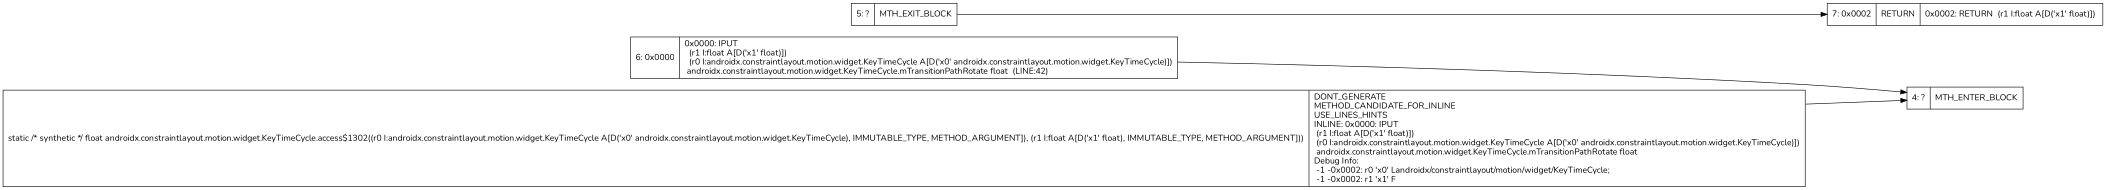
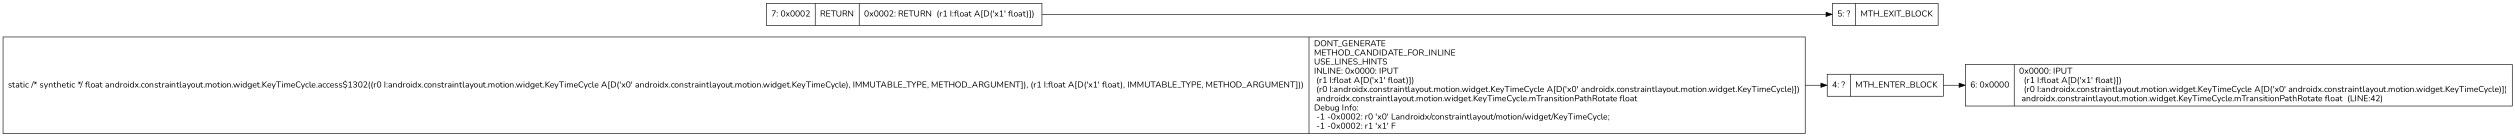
(1389, 14) -> (1434, 14)
(1539, 72) -> (1951, 85)
